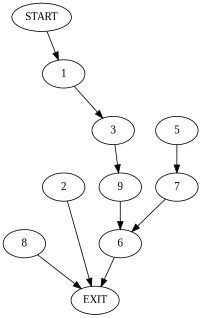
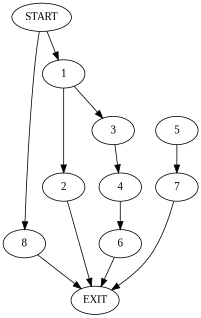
none -> (30, 126)
none -> (64, 126)
(120, 187) -> (120, 187)
(151, 213) -> (154, 249)
